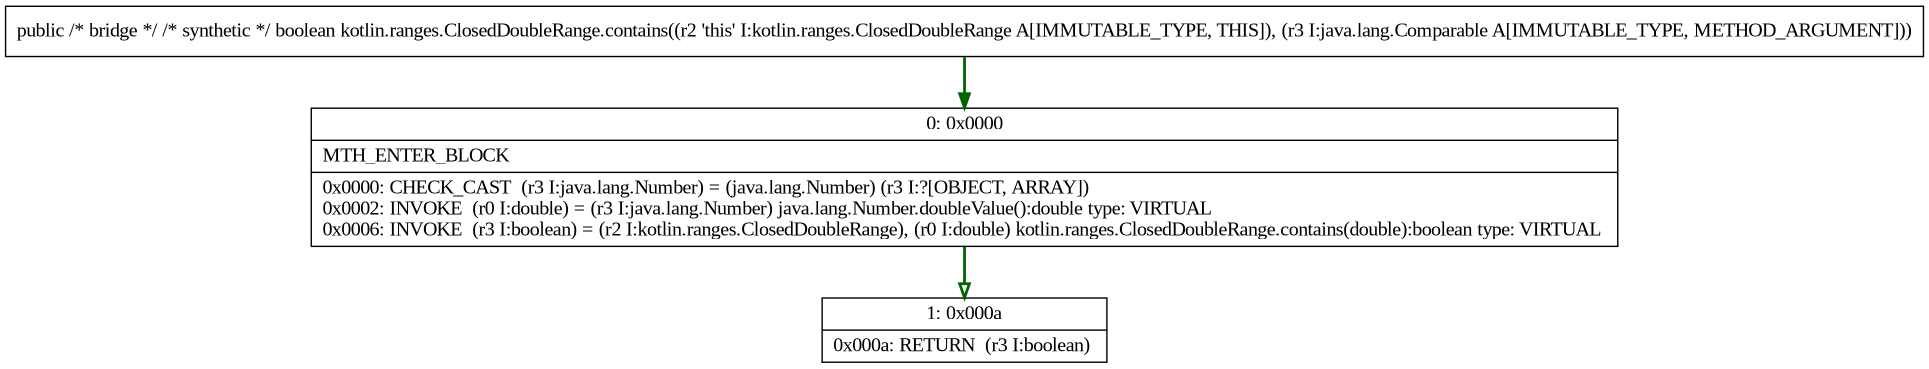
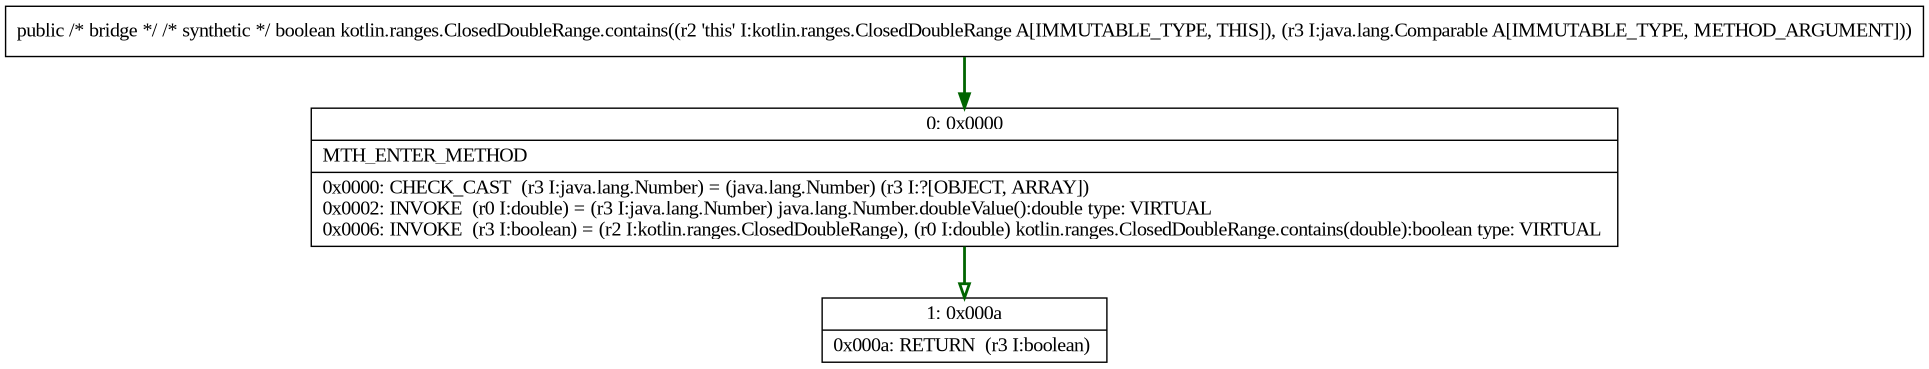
(416, 156) -> (425, 156)
